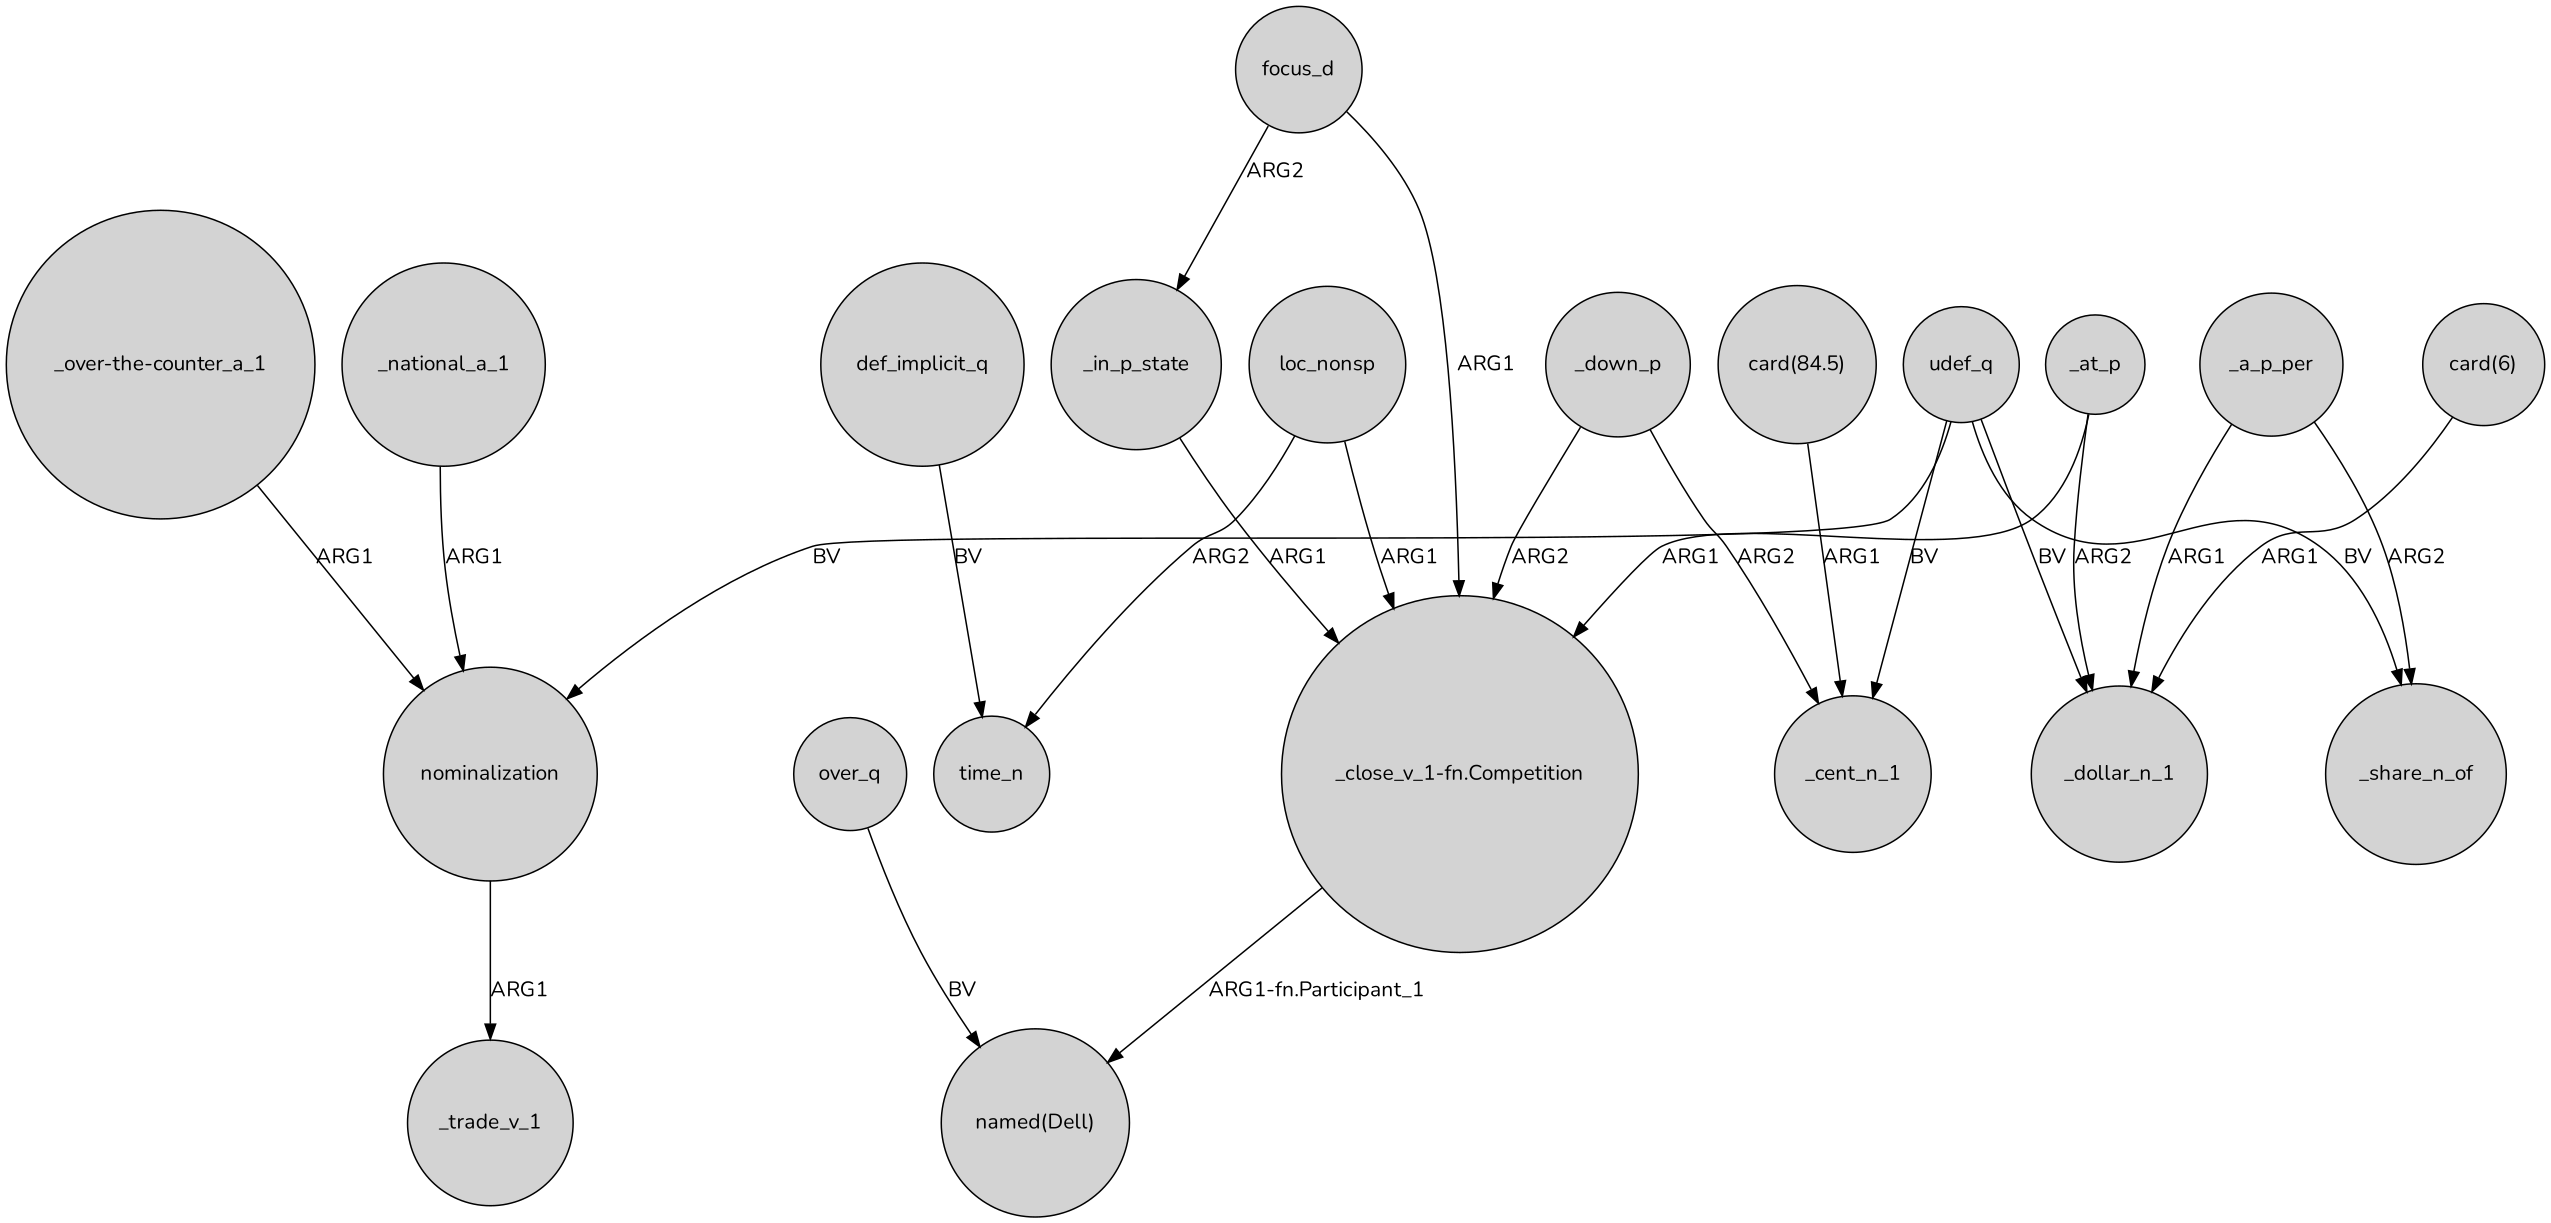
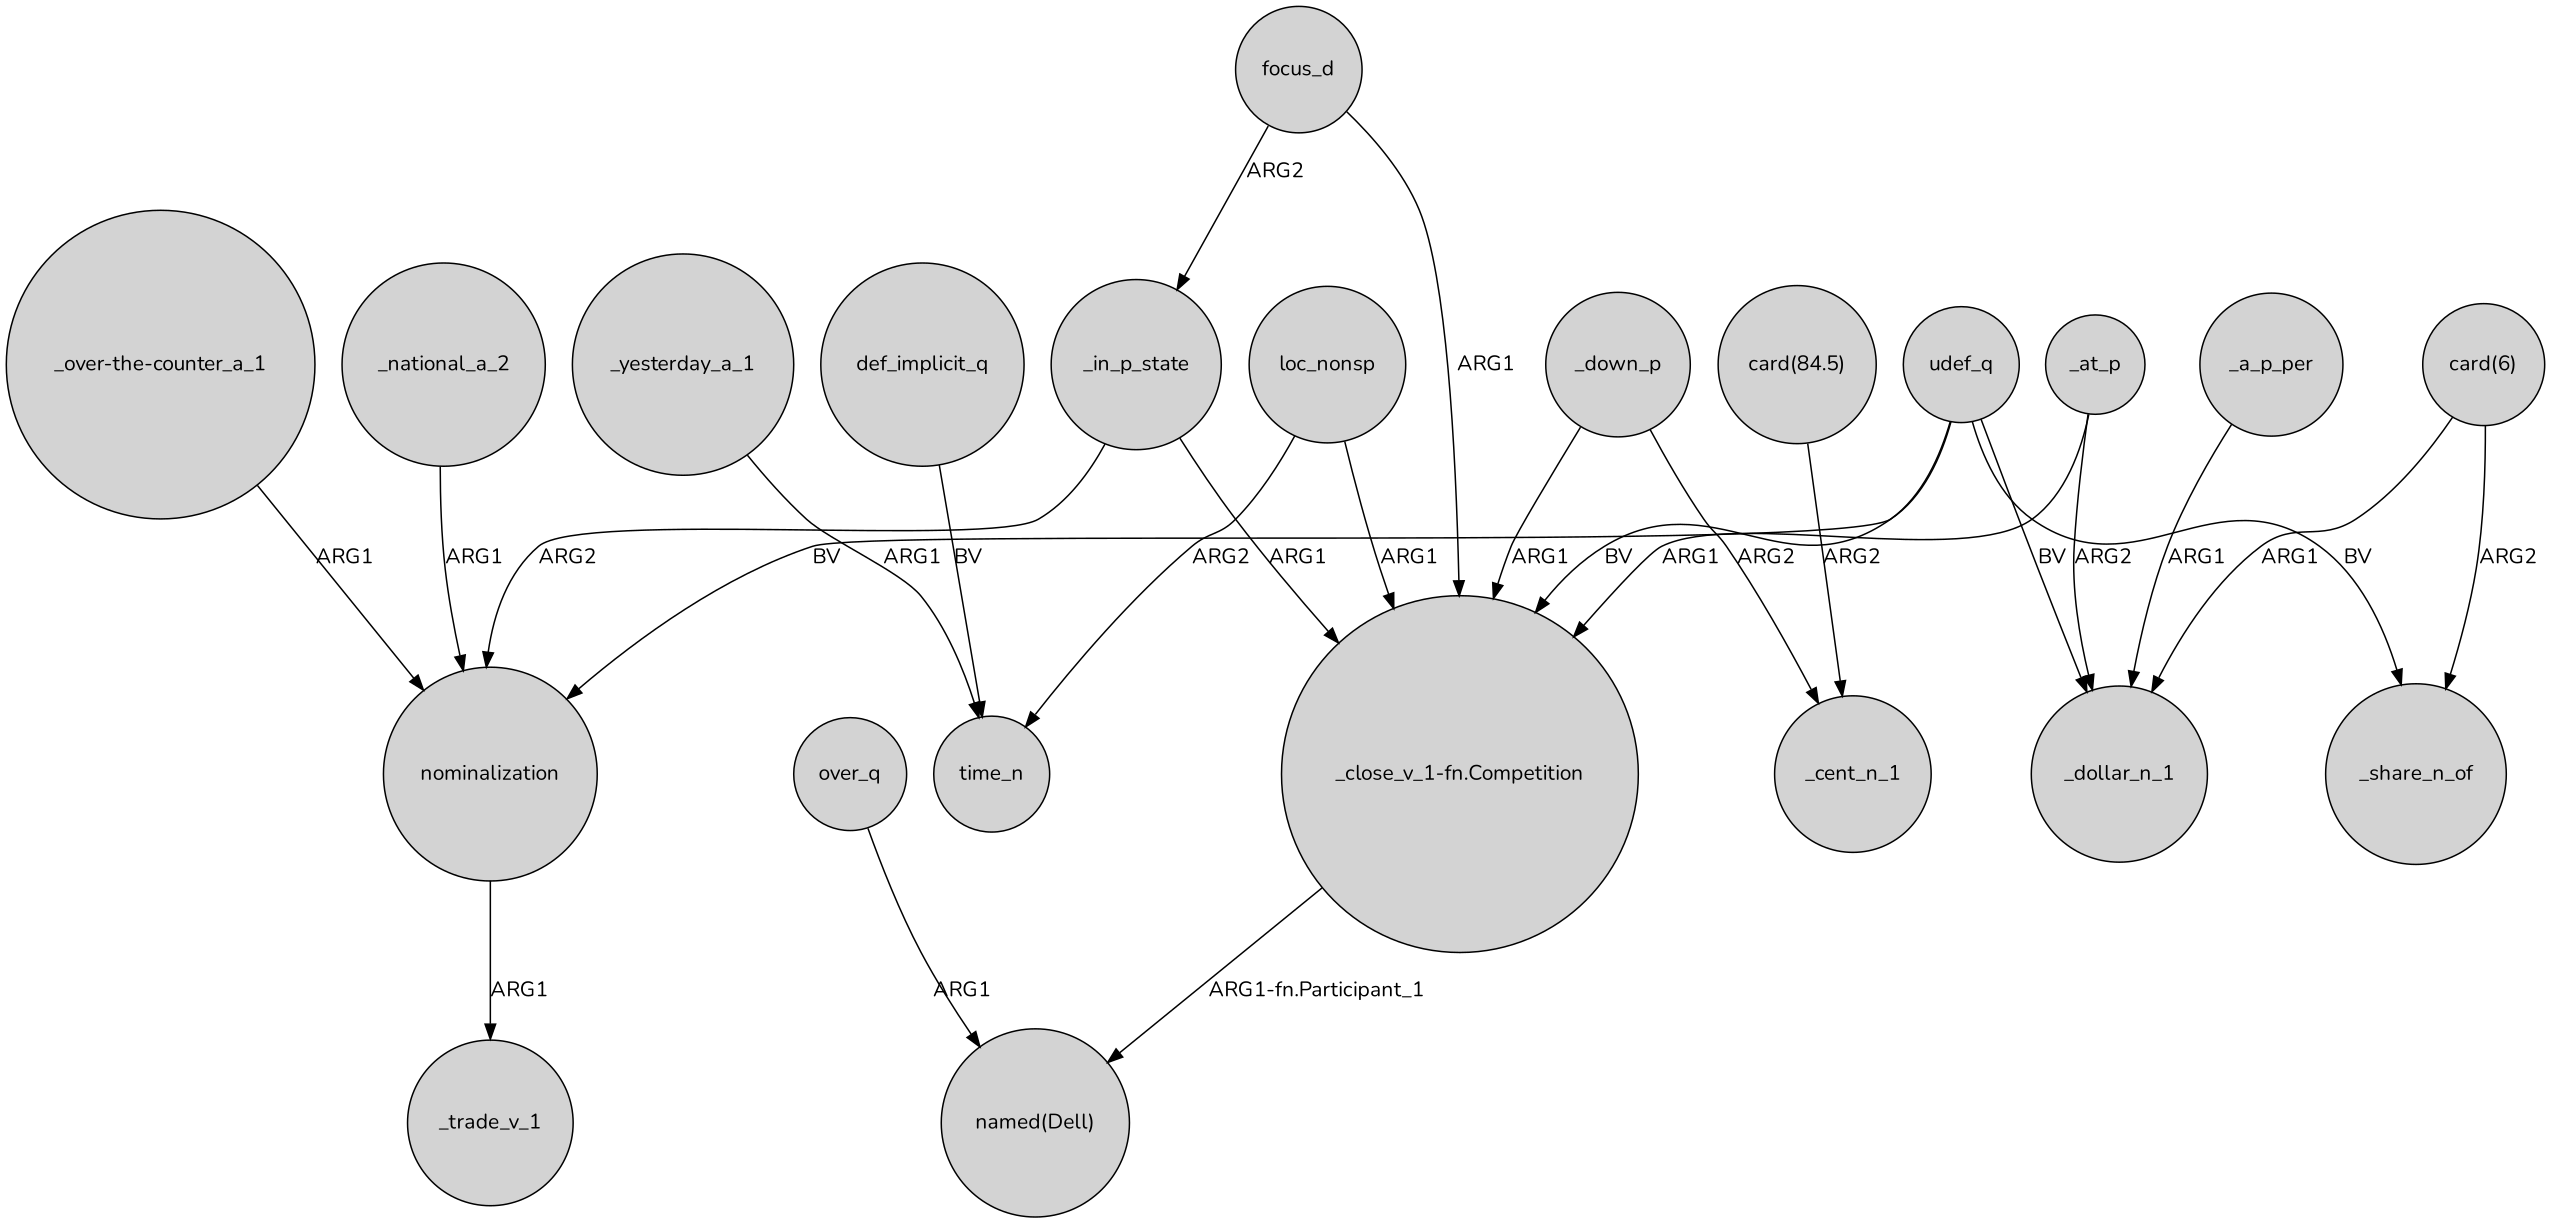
(444, 365) -> (444, 365)
none -> (683, 365)
none -> (779, 530)
(2380, 538) -> (2479, 552)
(1912, 552) -> (1802, 544)
(1540, 558) -> (1540, 558)
(1852, 558) -> (1852, 558)
(962, 991) -> (962, 991)
